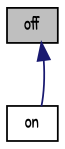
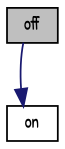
(44, 83) -> (21, 66)
